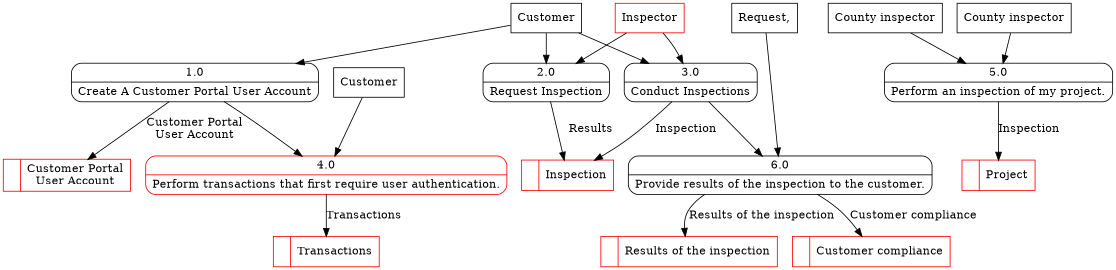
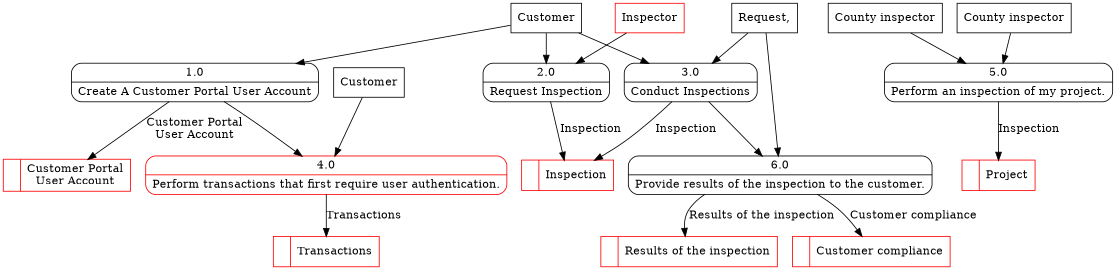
(672, 44) -> (733, 46)
(591, 129) -> (591, 129)
